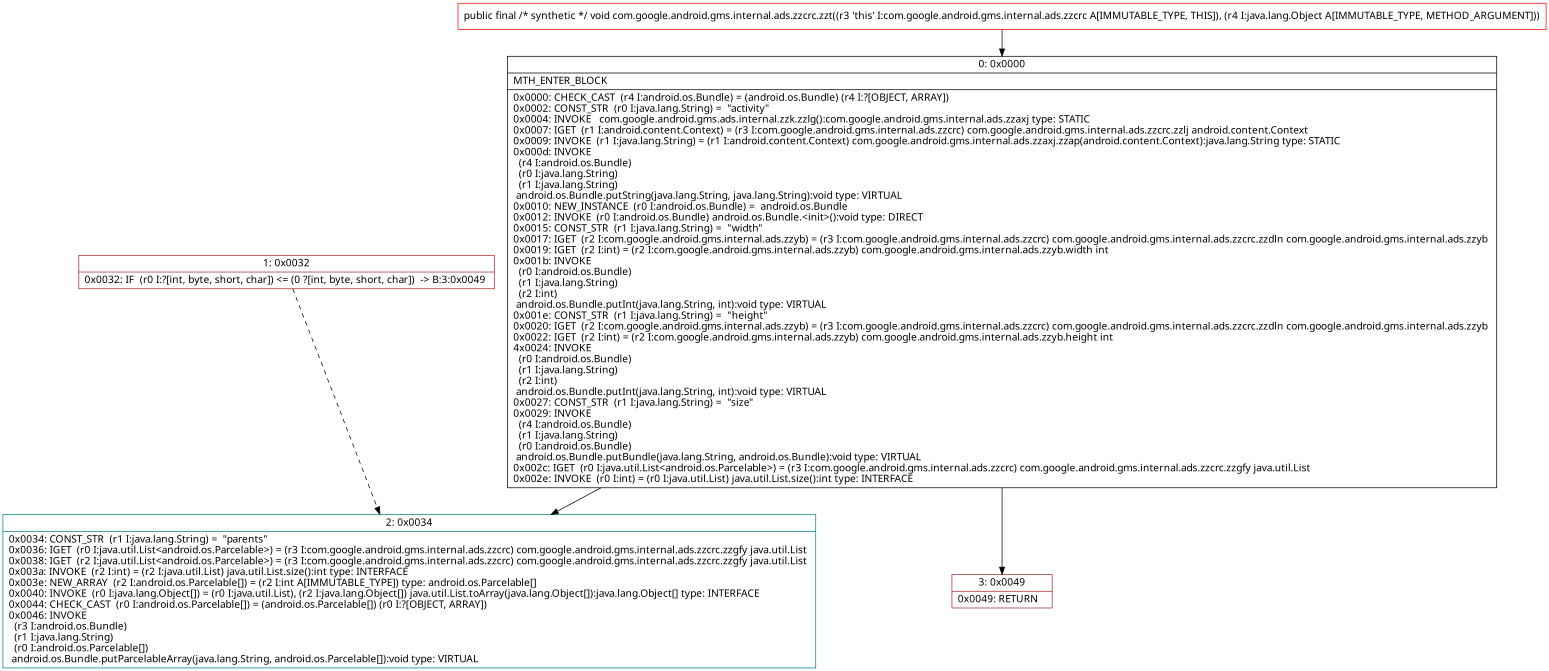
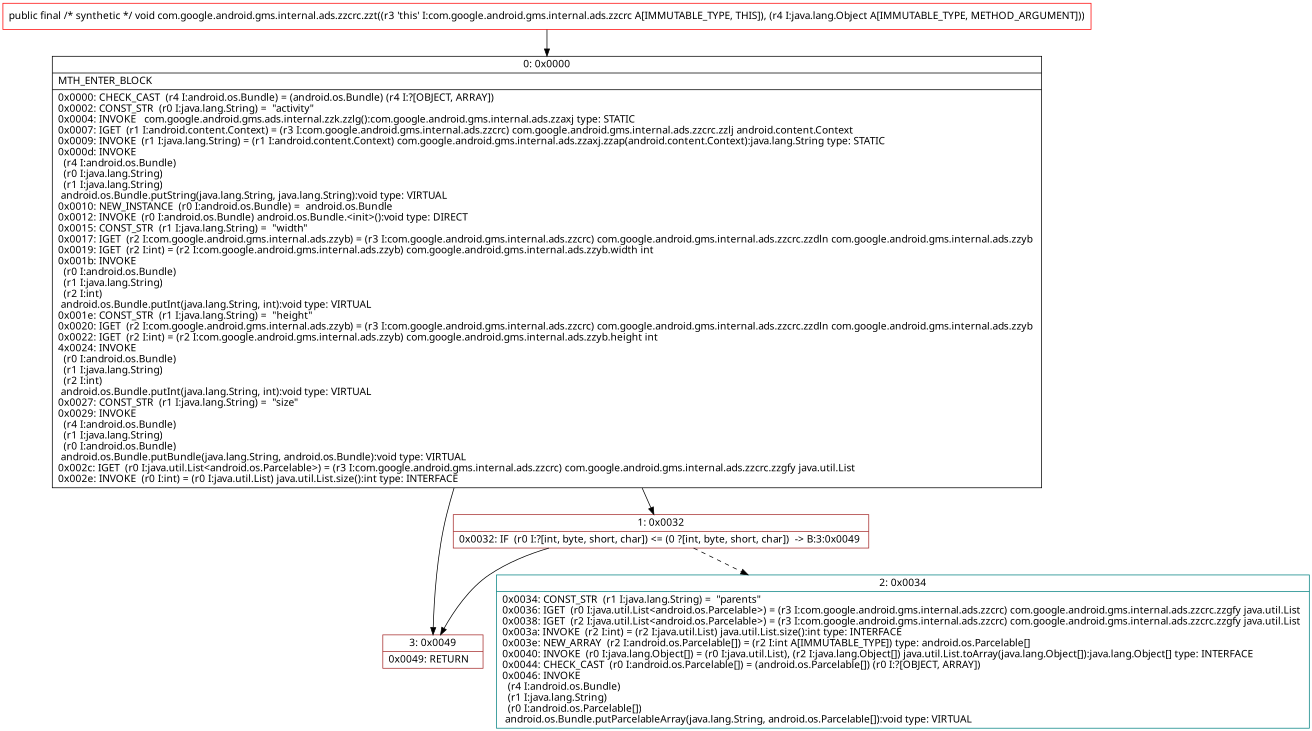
(579, 499) -> (647, 498)
none -> (487, 576)
(68, 627) -> (561, 687)
